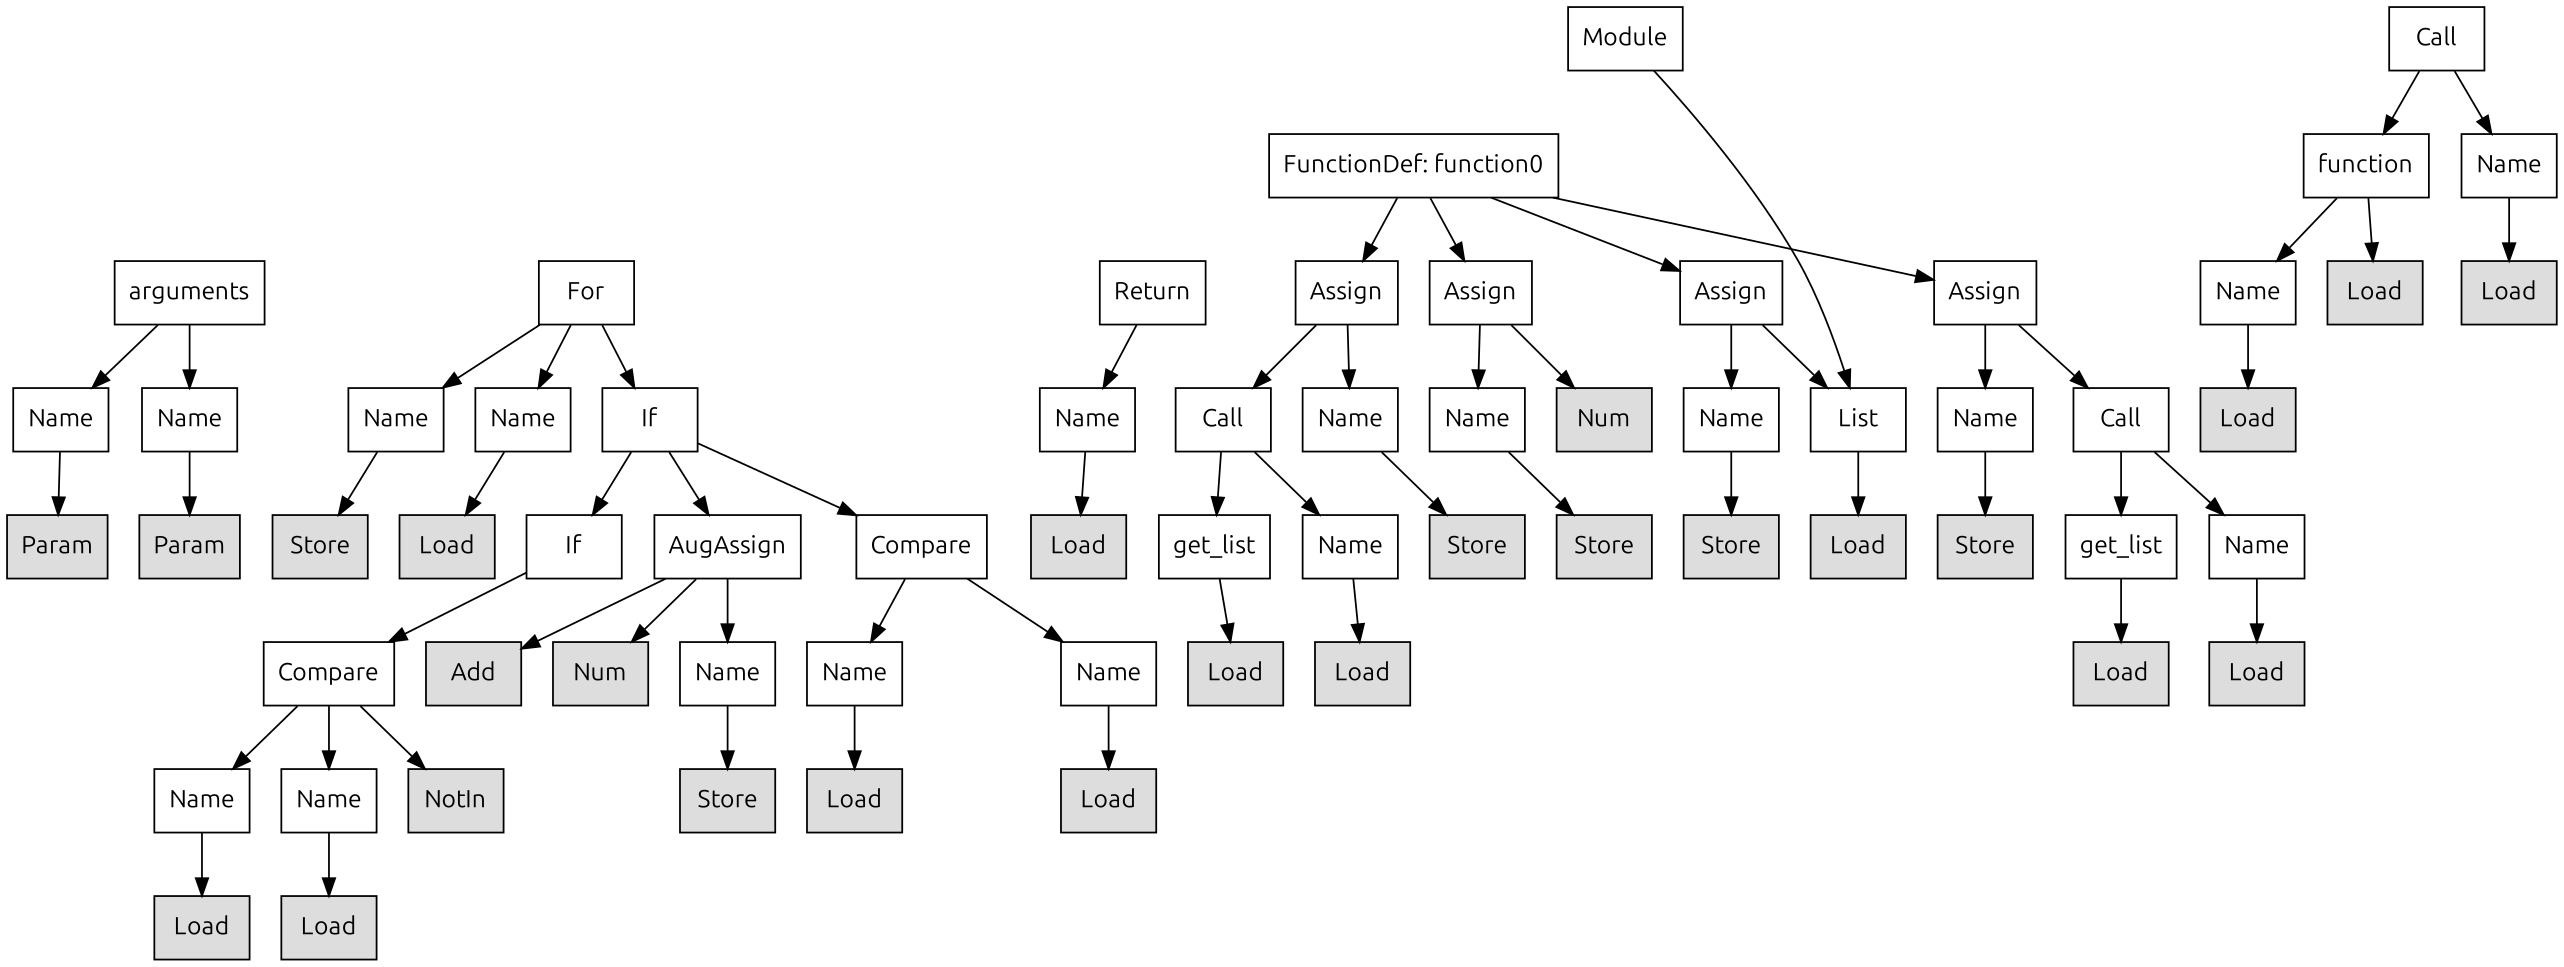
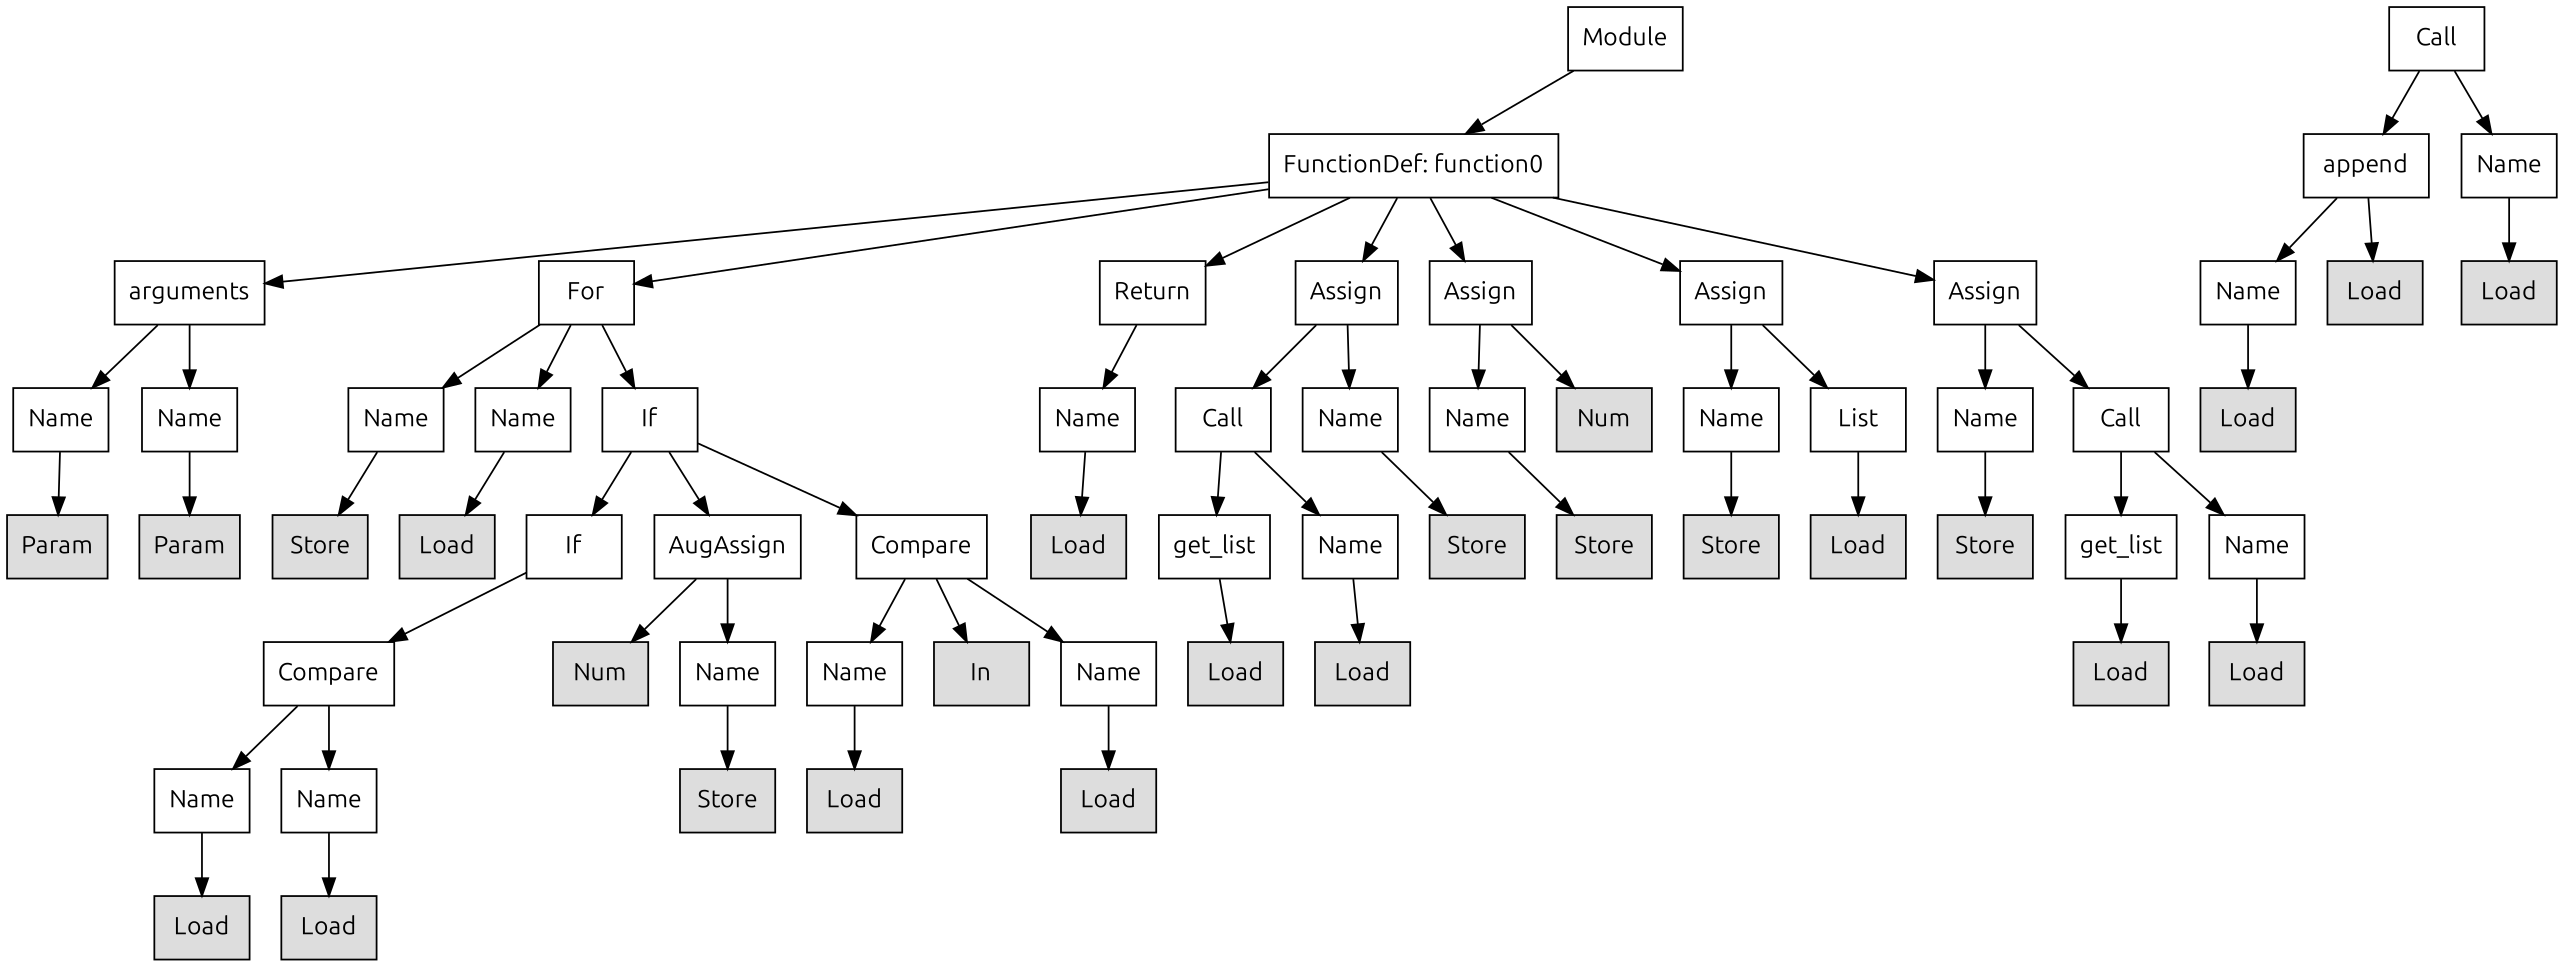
(2366, 166) -> (2366, 166)
(1766, 210) -> (1528, 98)
none -> (1286, 228)
none -> (776, 232)
none -> (960, 235)
(474, 674) -> none
none -> (982, 674)
(456, 801) -> none
